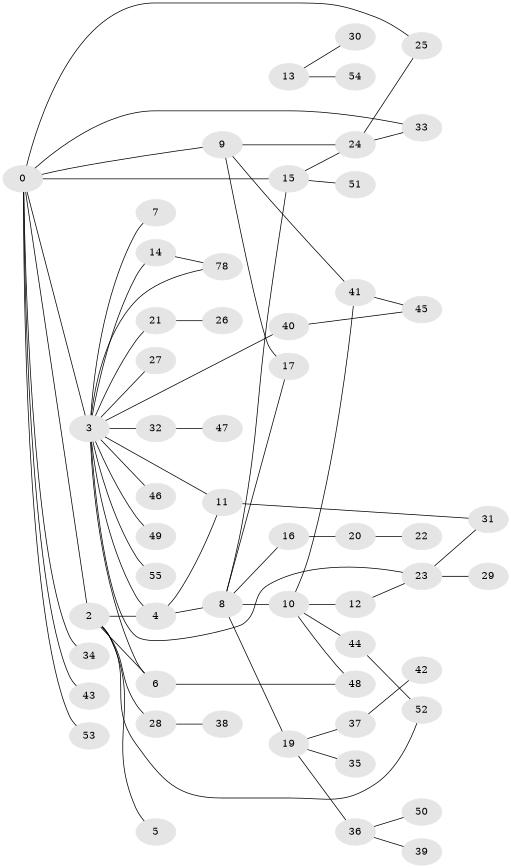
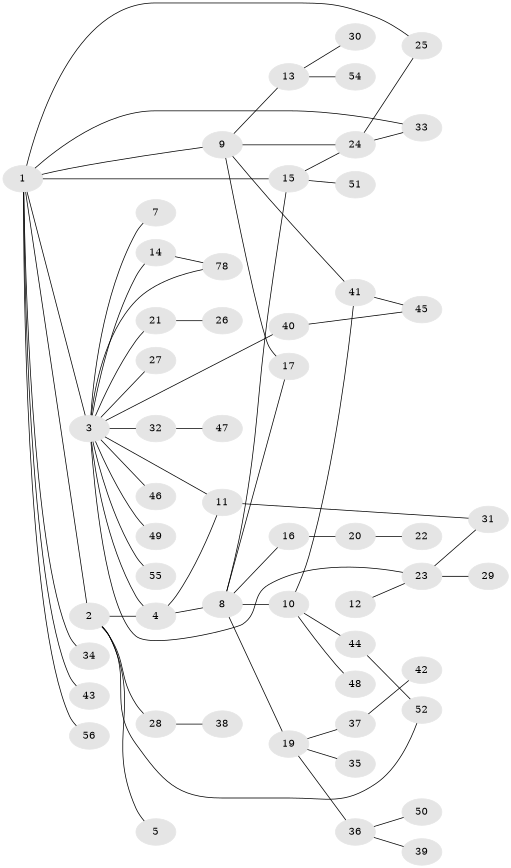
none -> (251, 115)
(23, 179) -> (23, 179)
(322, 604) -> none
(156, 684) -> none
(89, 736) -> (89, 736)
